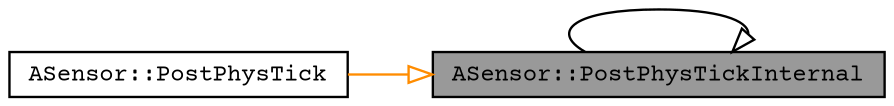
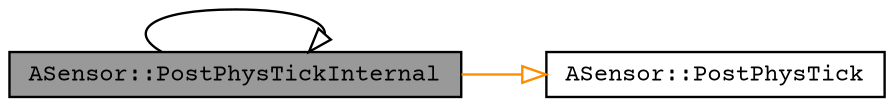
(378, 75) -> (492, 75)
